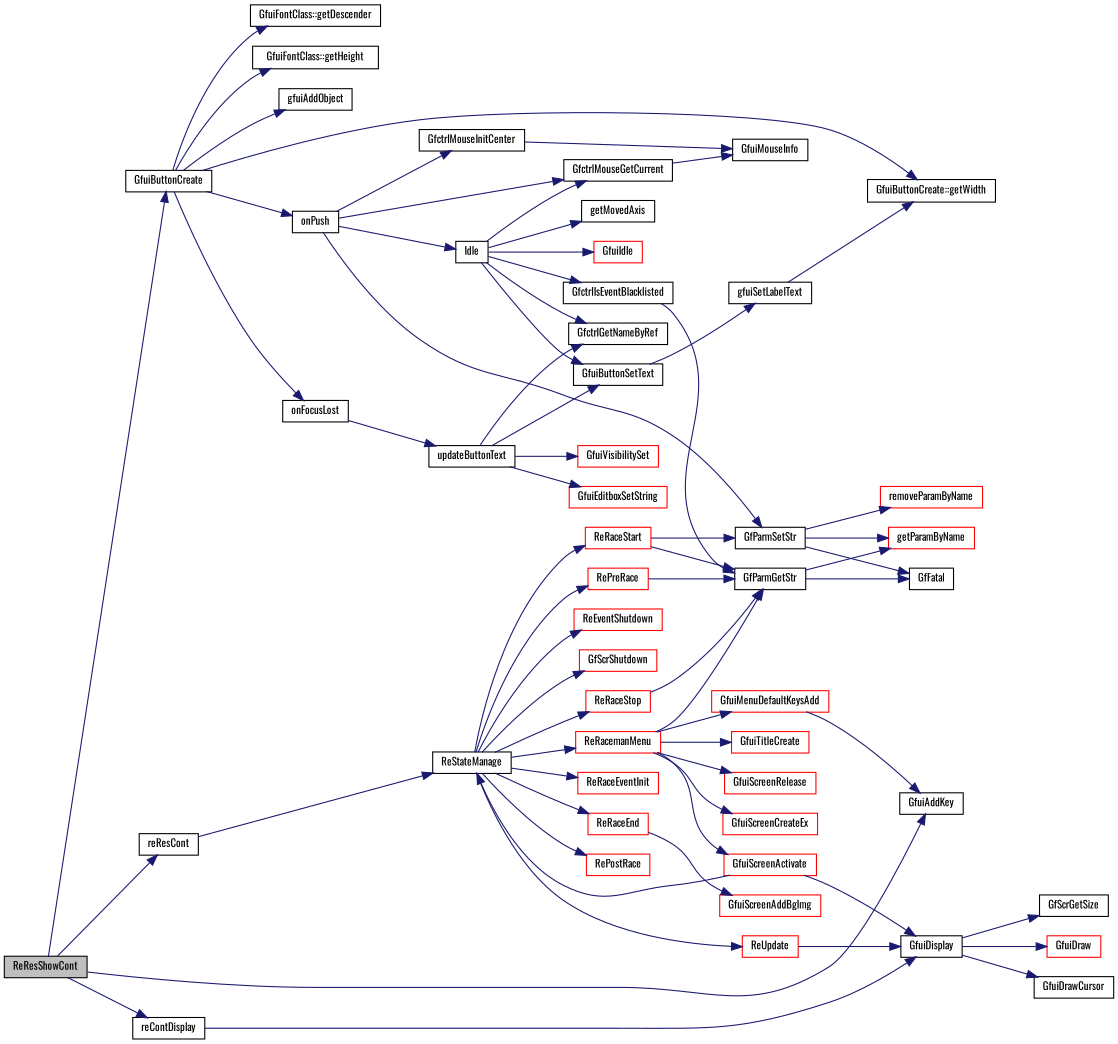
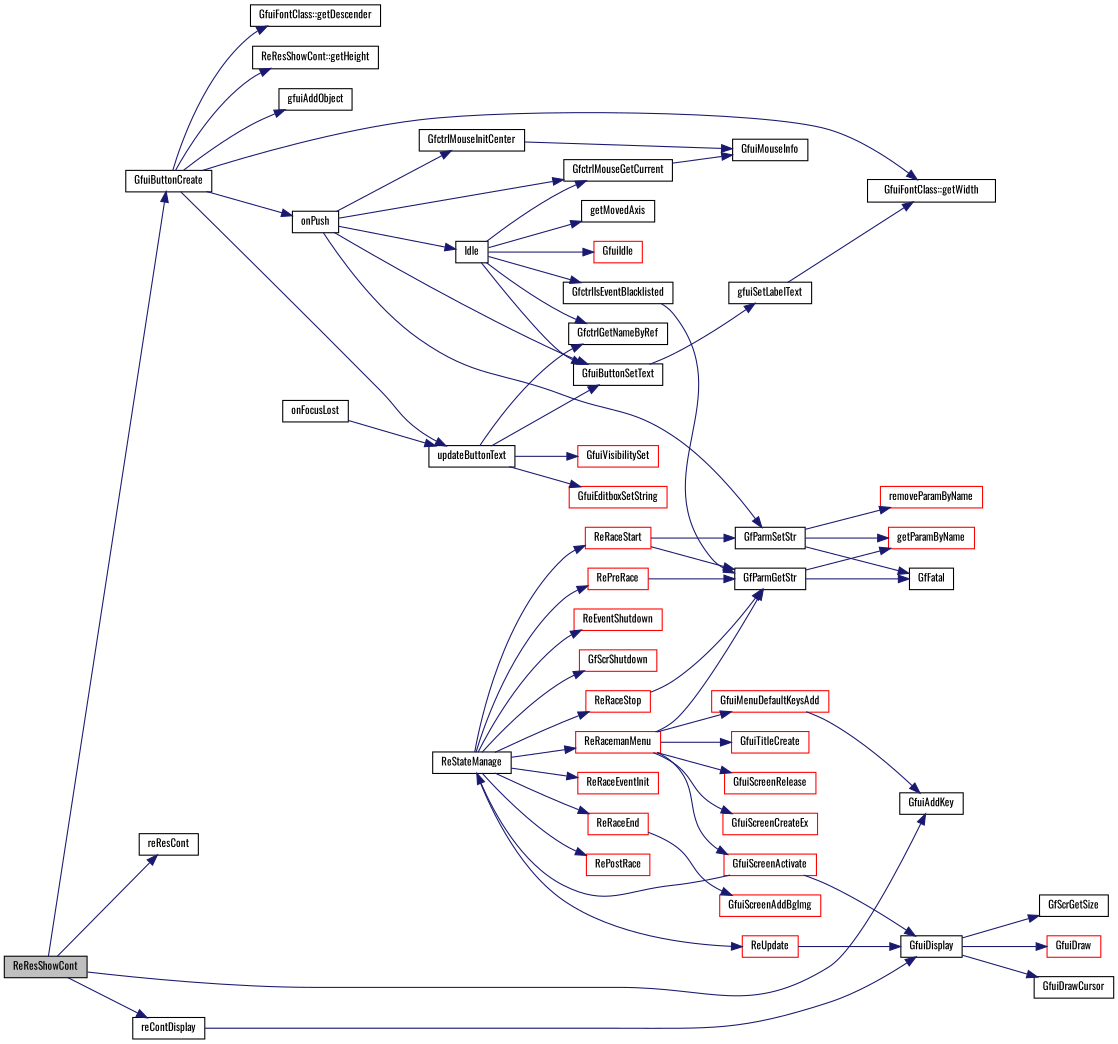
(316, 58) -> (316, 58)
(931, 191) -> (931, 191)
(225, 298) -> (308, 318)
none -> (454, 300)
(311, 806) -> none
